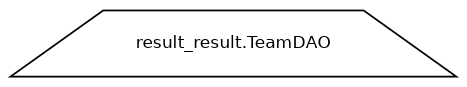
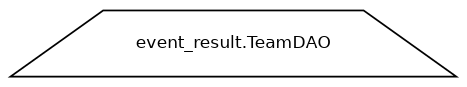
(233, 44) -> (233, 44)
